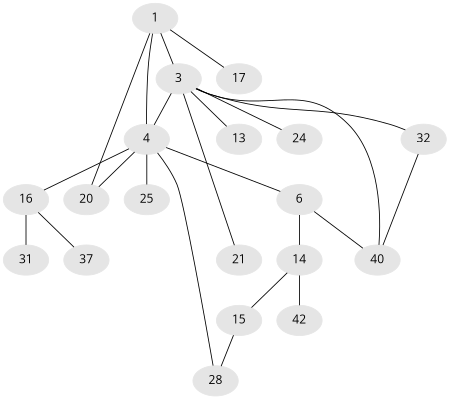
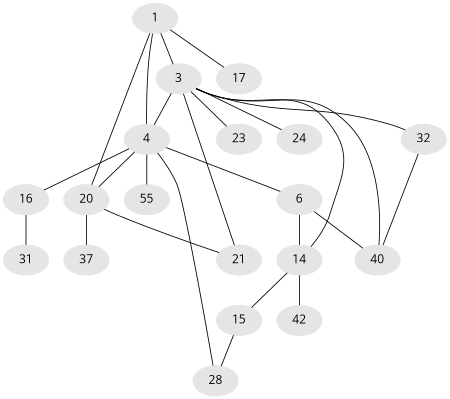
none -> (326, 121)
(239, 139) -> (239, 139)
(147, 200) -> (147, 200)
(56, 230) -> (86, 230)
none -> (161, 232)
